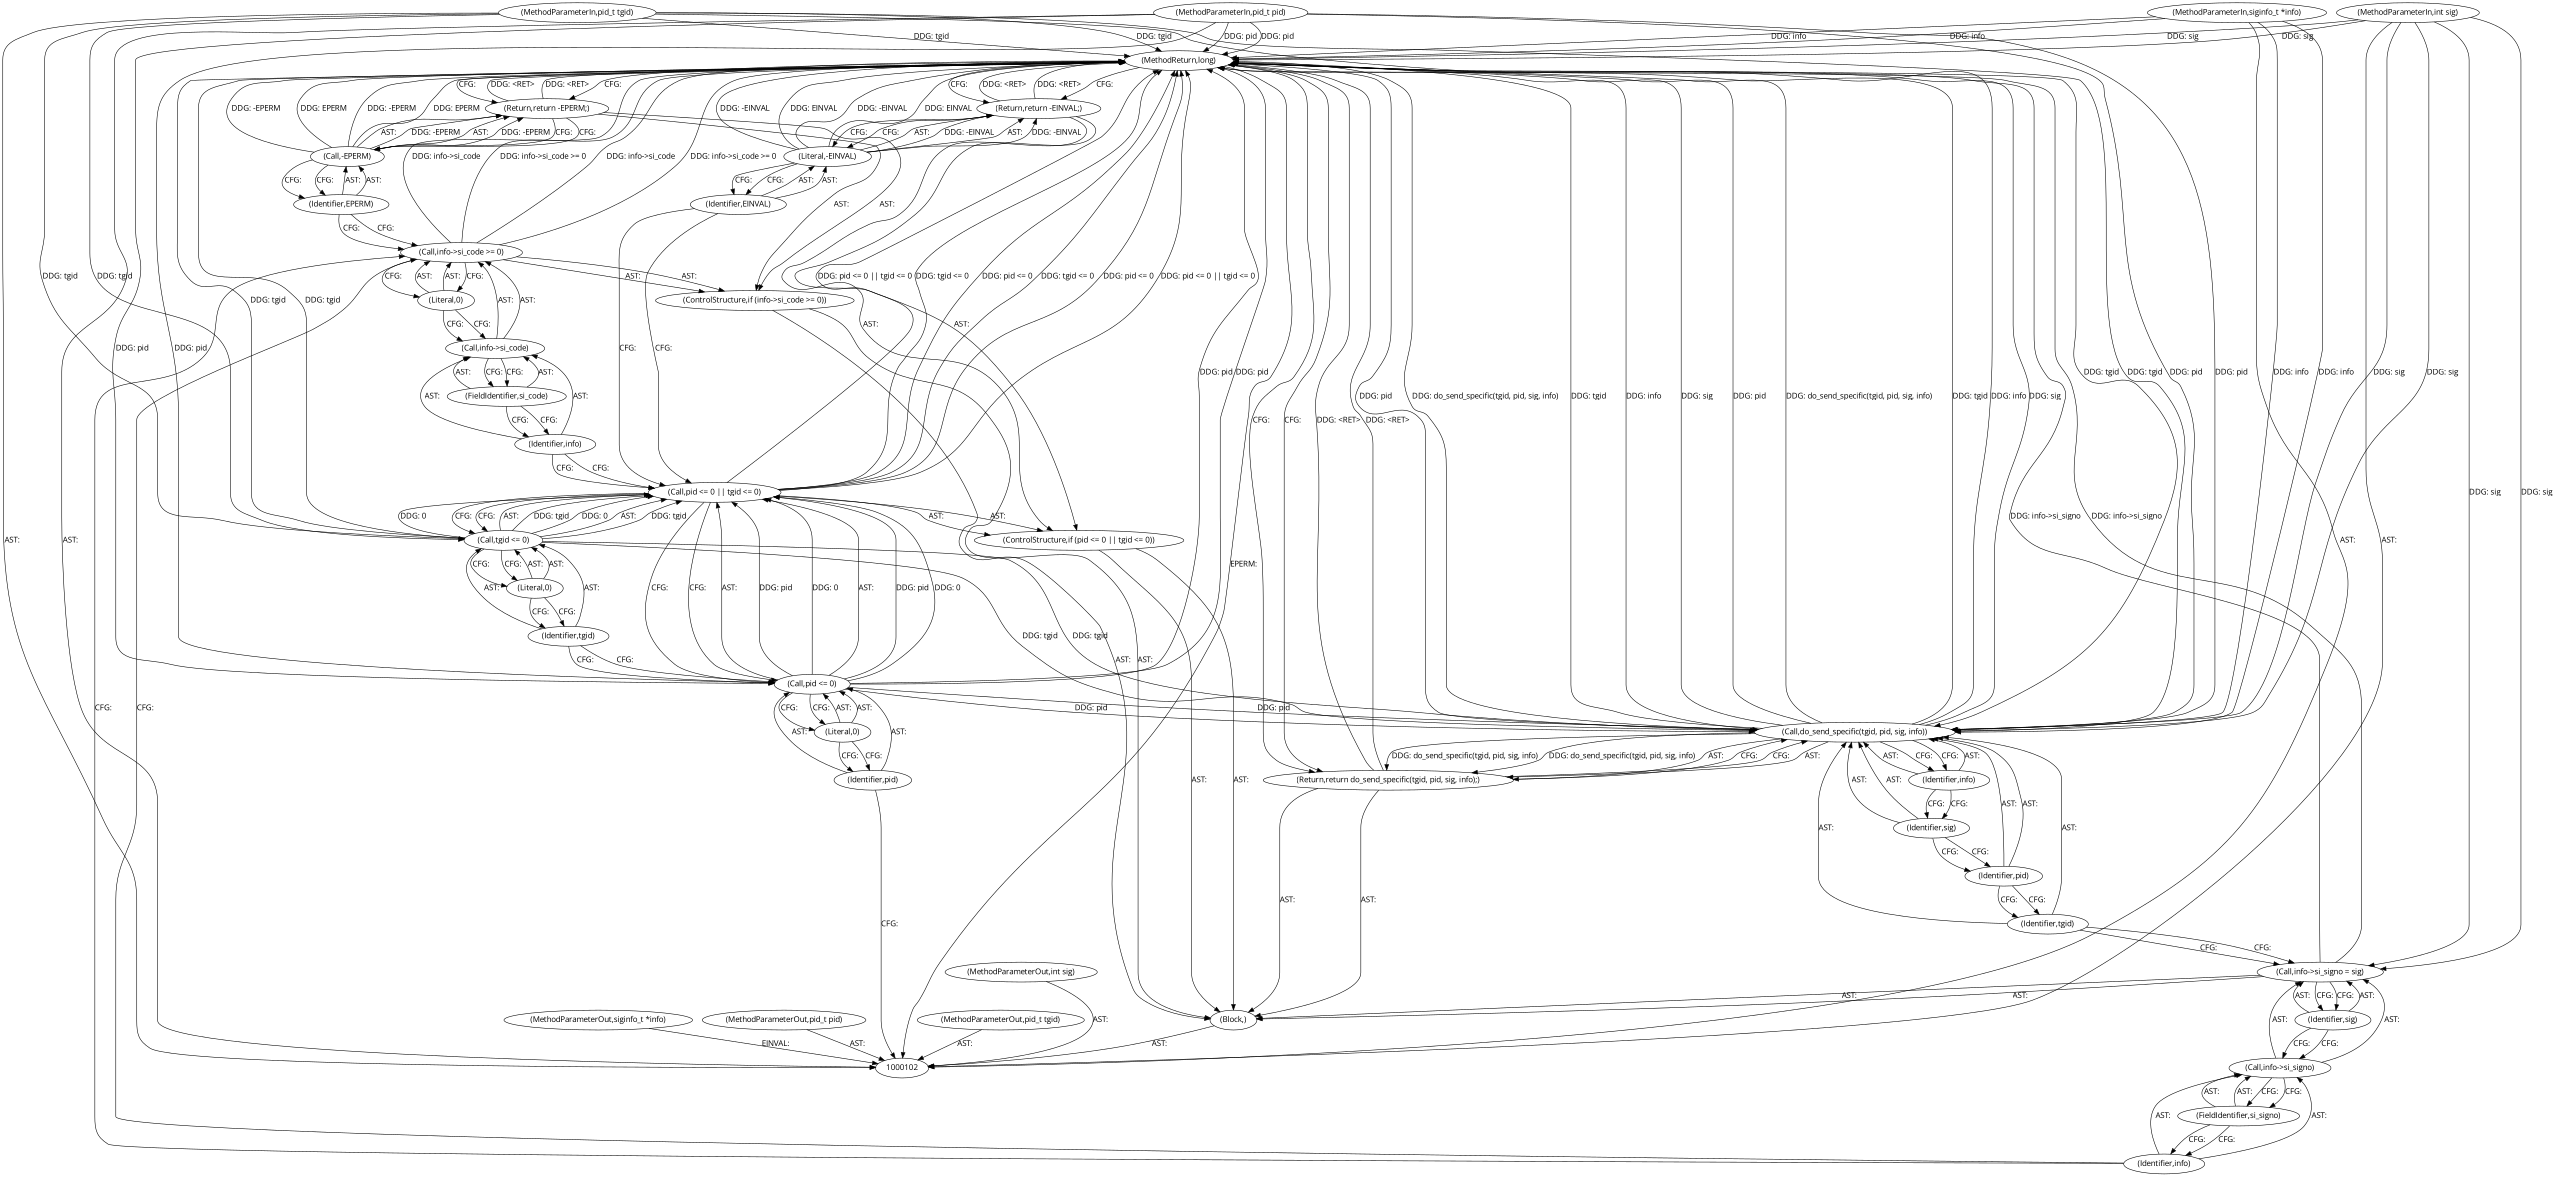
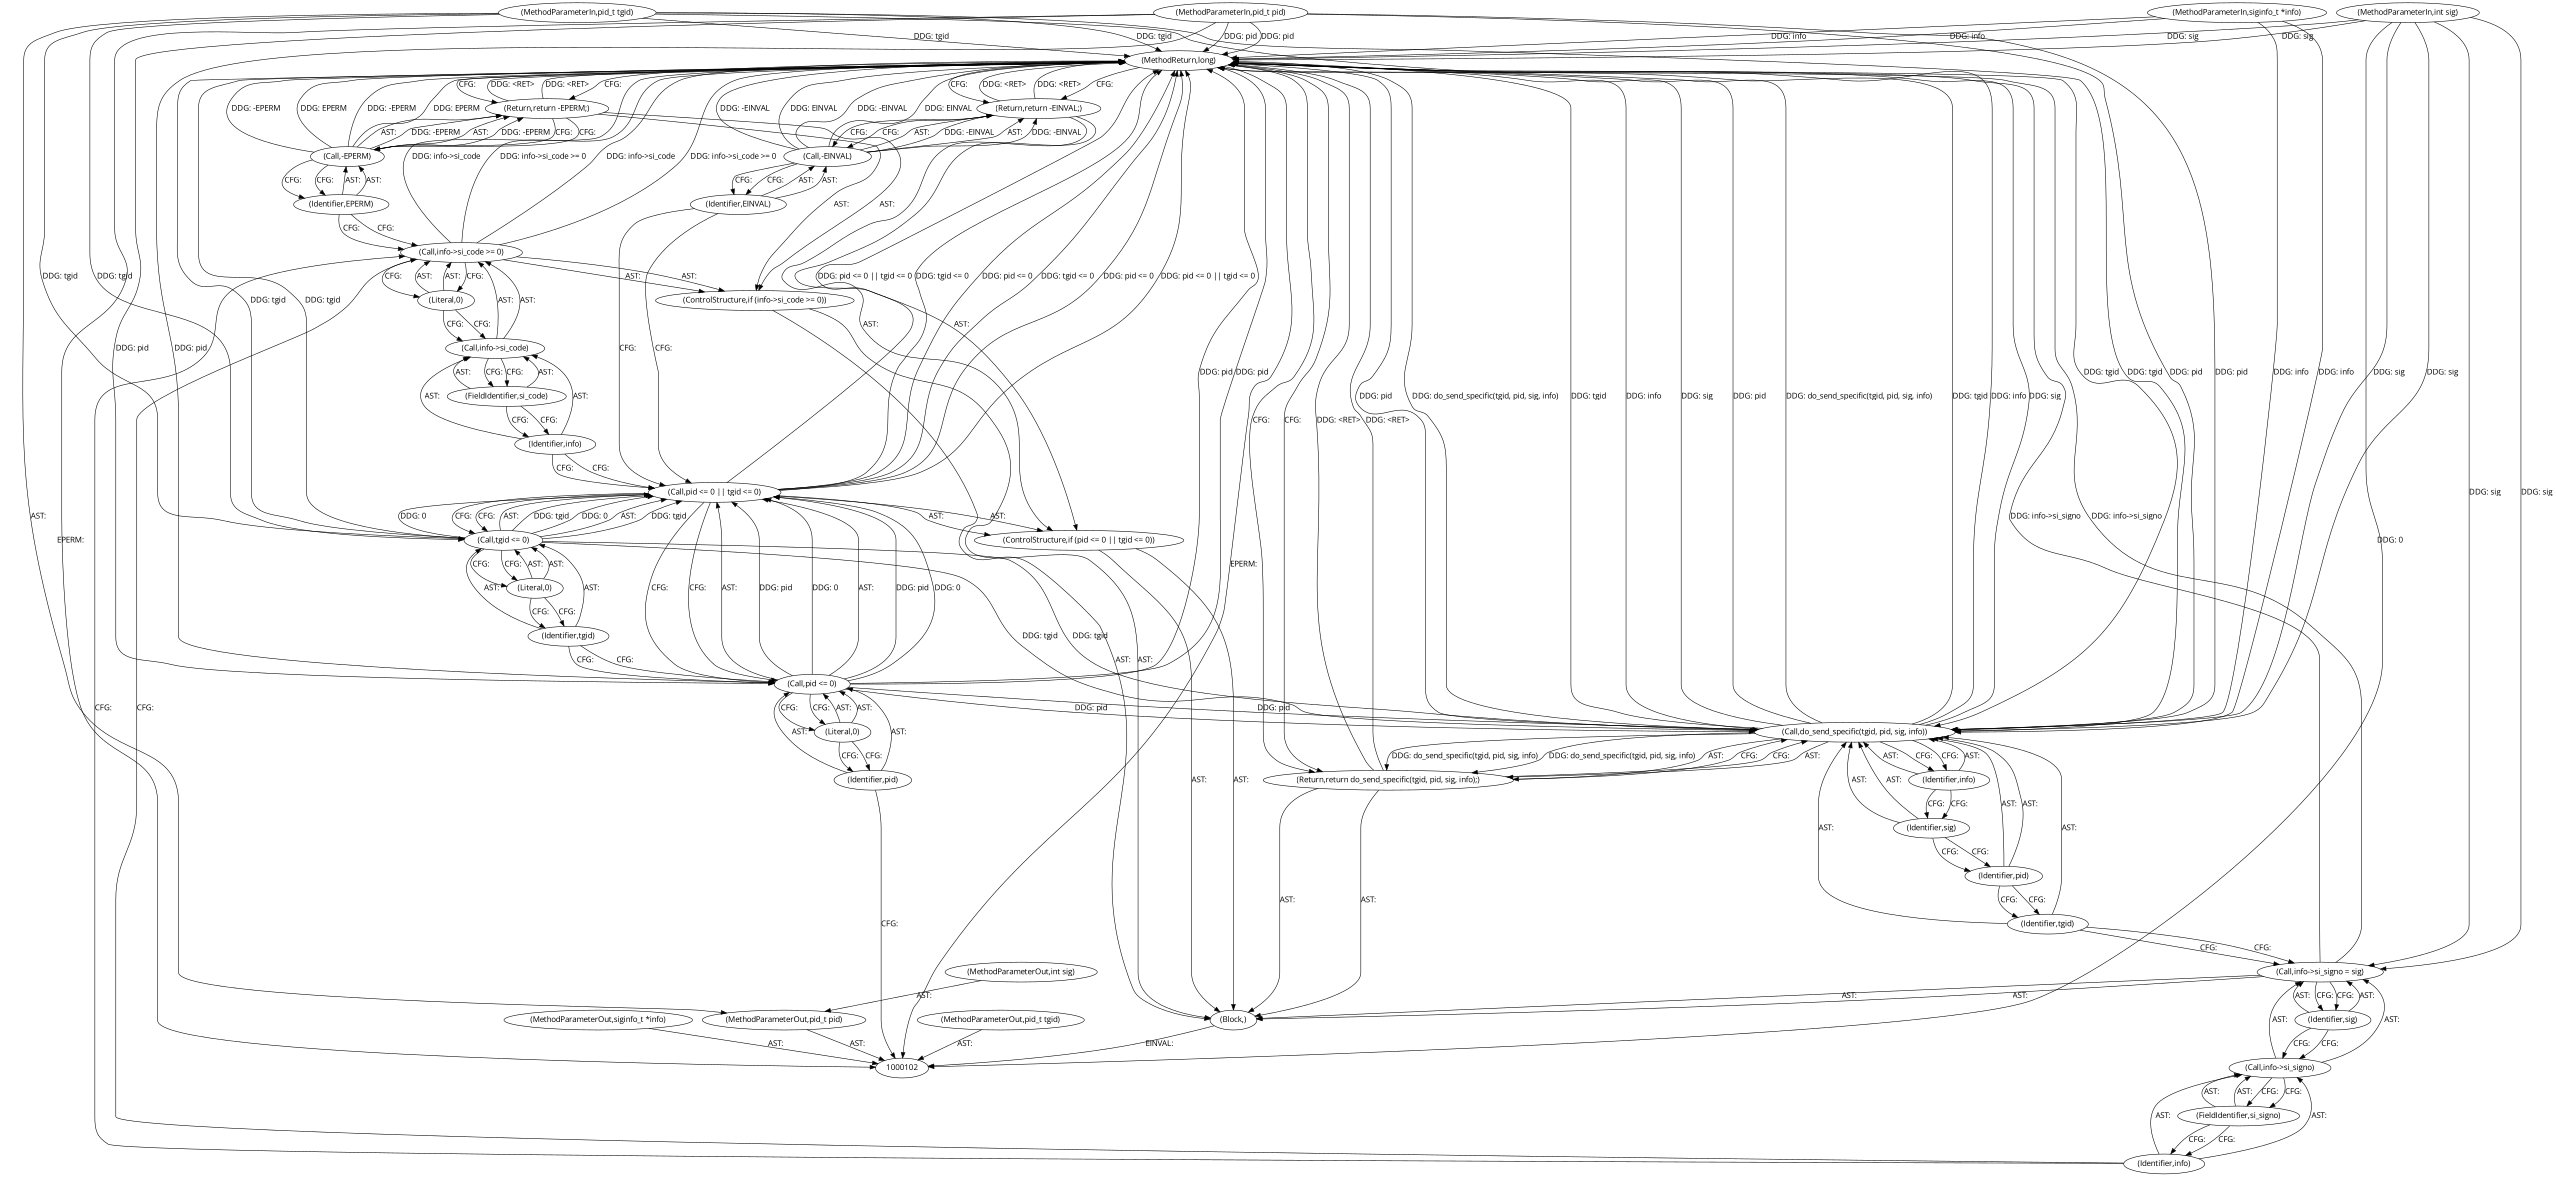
(828, 157) -> (828, 157)
(72, 540) -> (72, 540)
(2390, 540) -> (2390, 540)
(31, 672) -> (41, 571)
(2030, 957) -> none
(777, 1044) -> (777, 1044)
(1161, 1044) -> (1161, 1044)
(1050, 1049) -> (906, 995)
